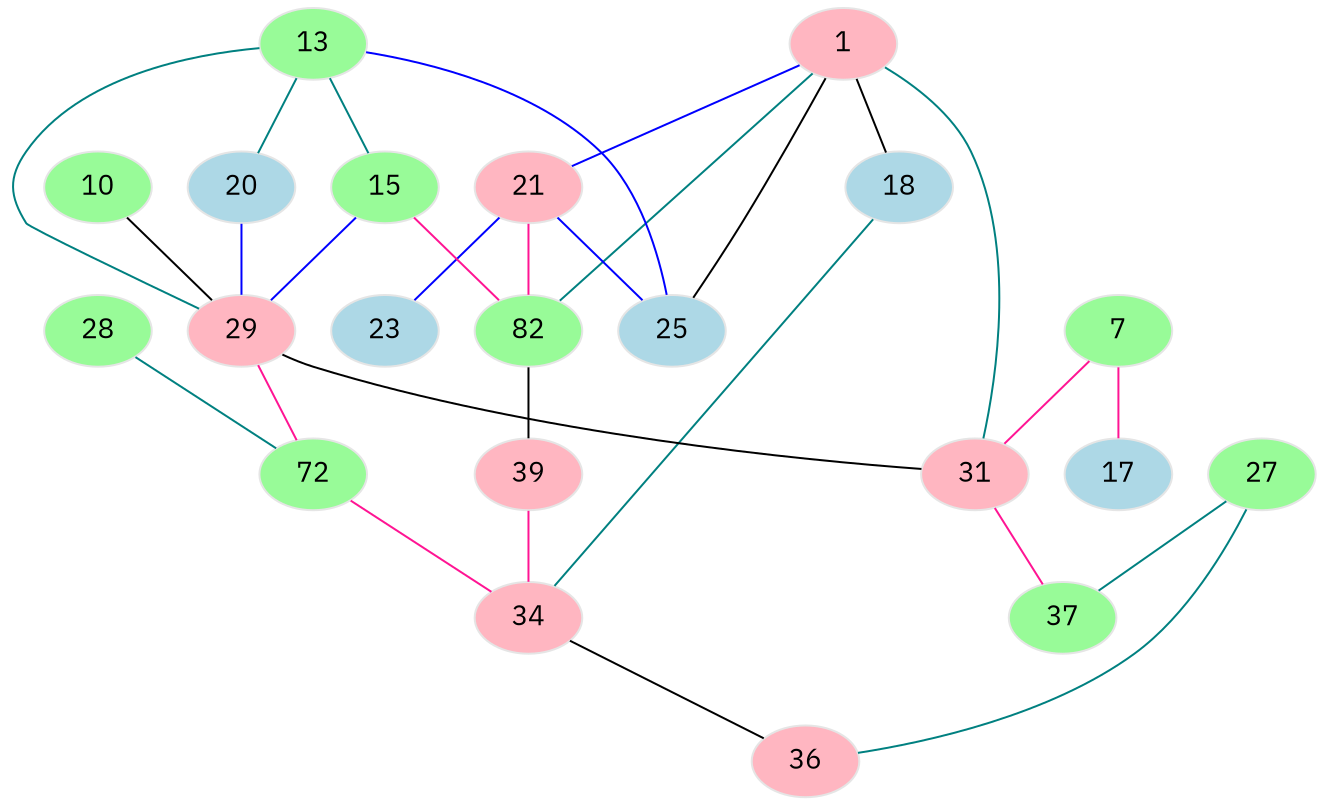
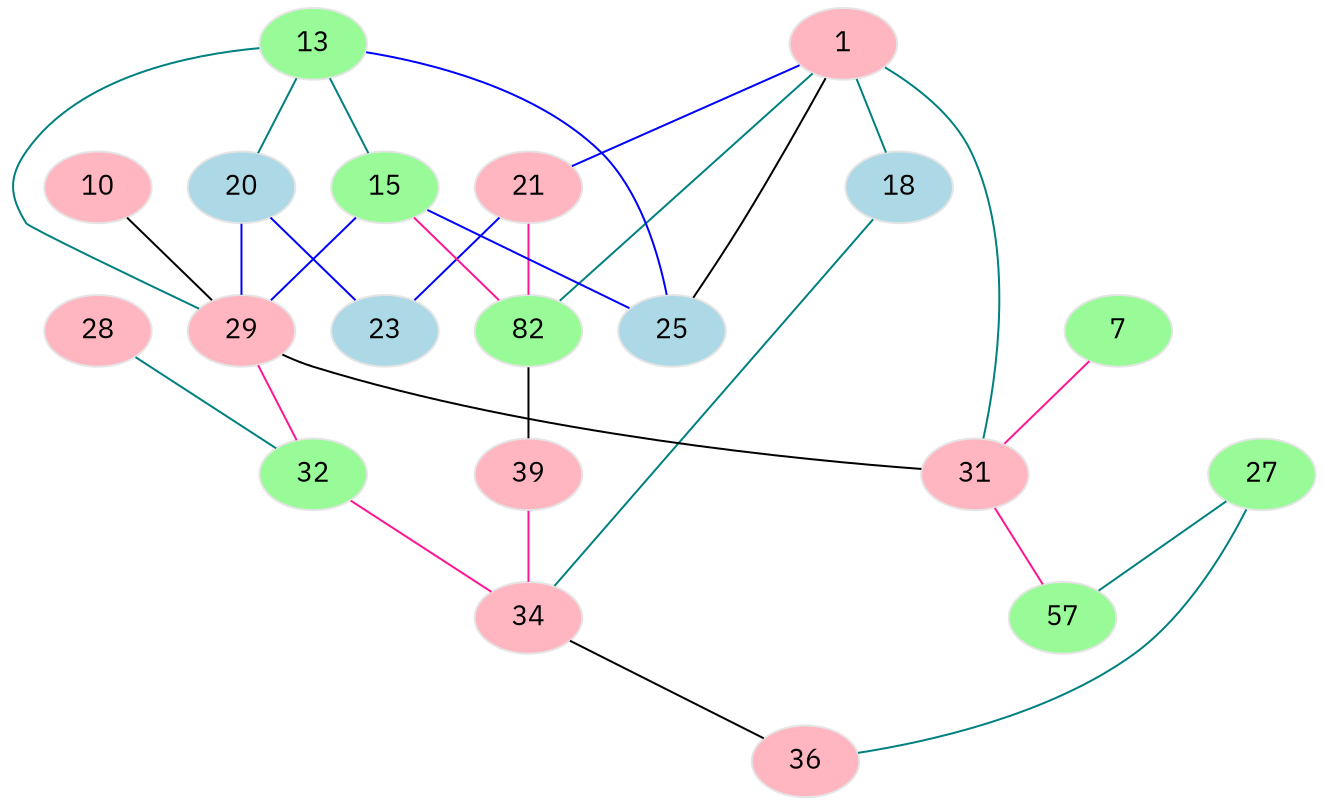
(871, 116) -> (871, 116)
(98, 187) -> (98, 187)
none -> (304, 251)
(594, 253) -> (513, 252)
(98, 331) -> (98, 331)
(313, 474) -> (313, 474)
(1118, 474) -> none
(1063, 618) -> (1063, 618)
